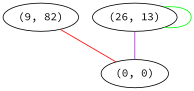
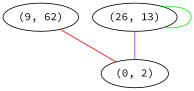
(41, 17) -> (41, 17)
(135, 74) -> (135, 74)
